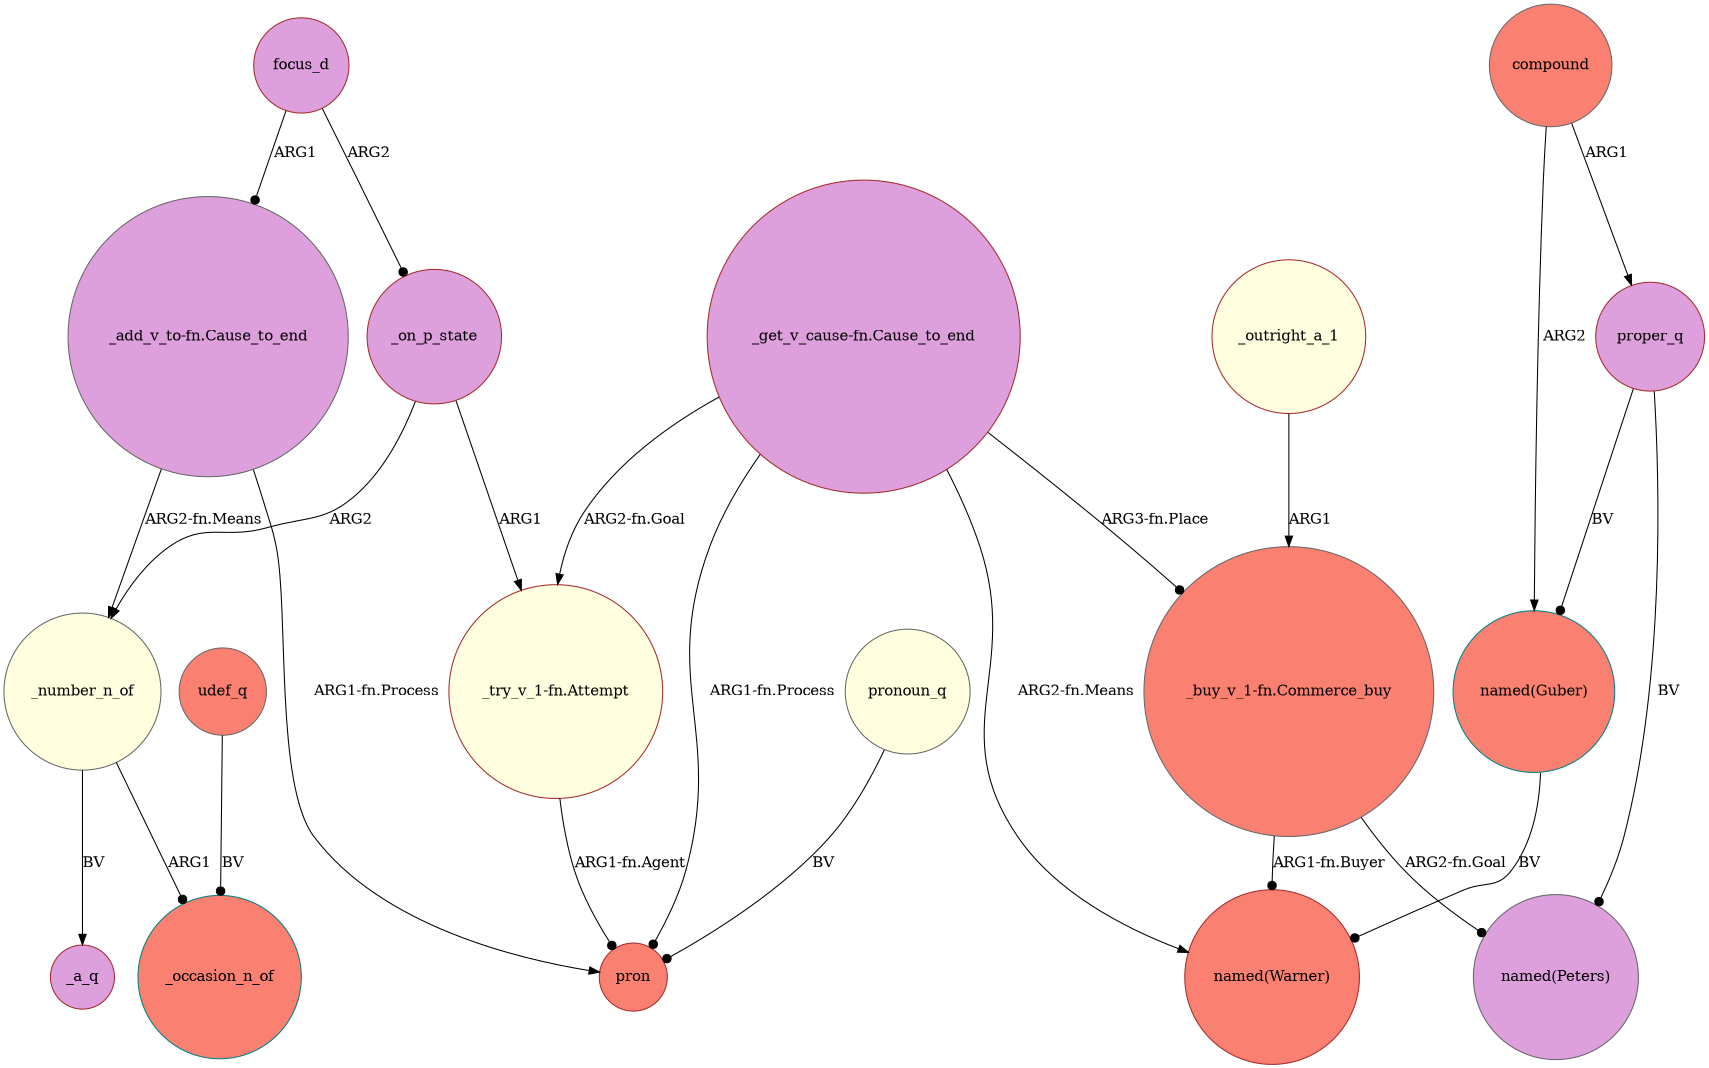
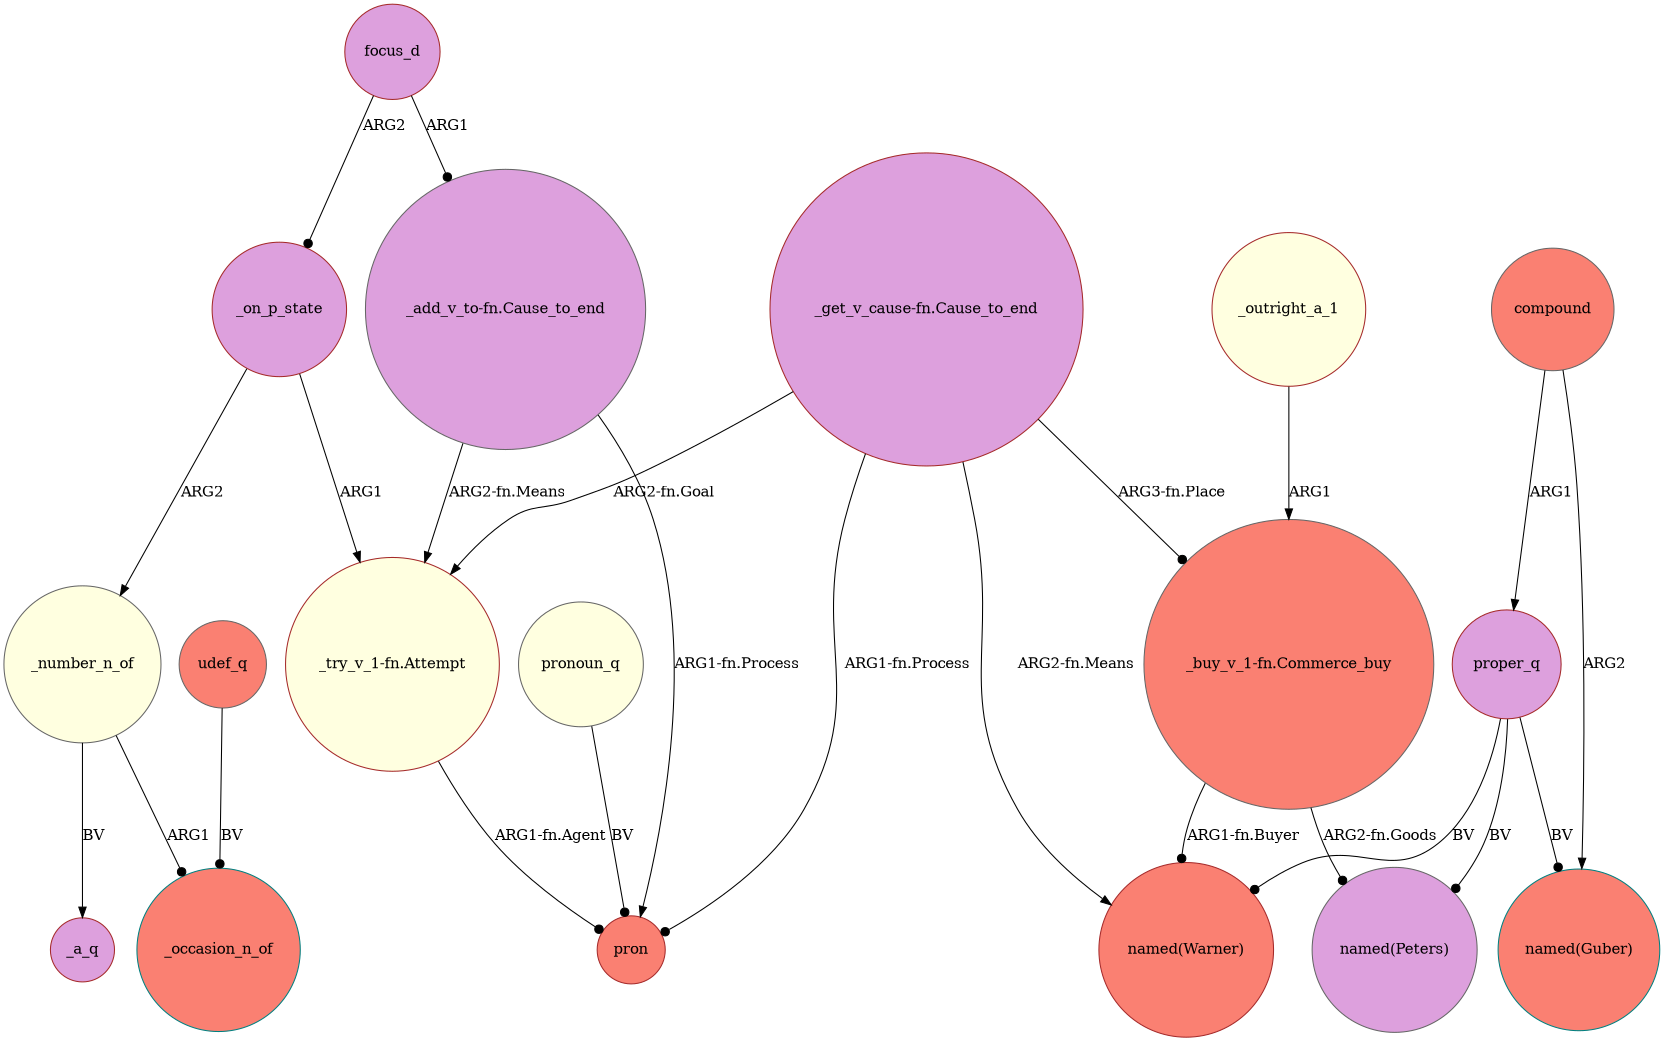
(137, 538) -> (445, 498)
(1456, 863) -> (1380, 836)
(1484, 885) -> (1417, 856)
